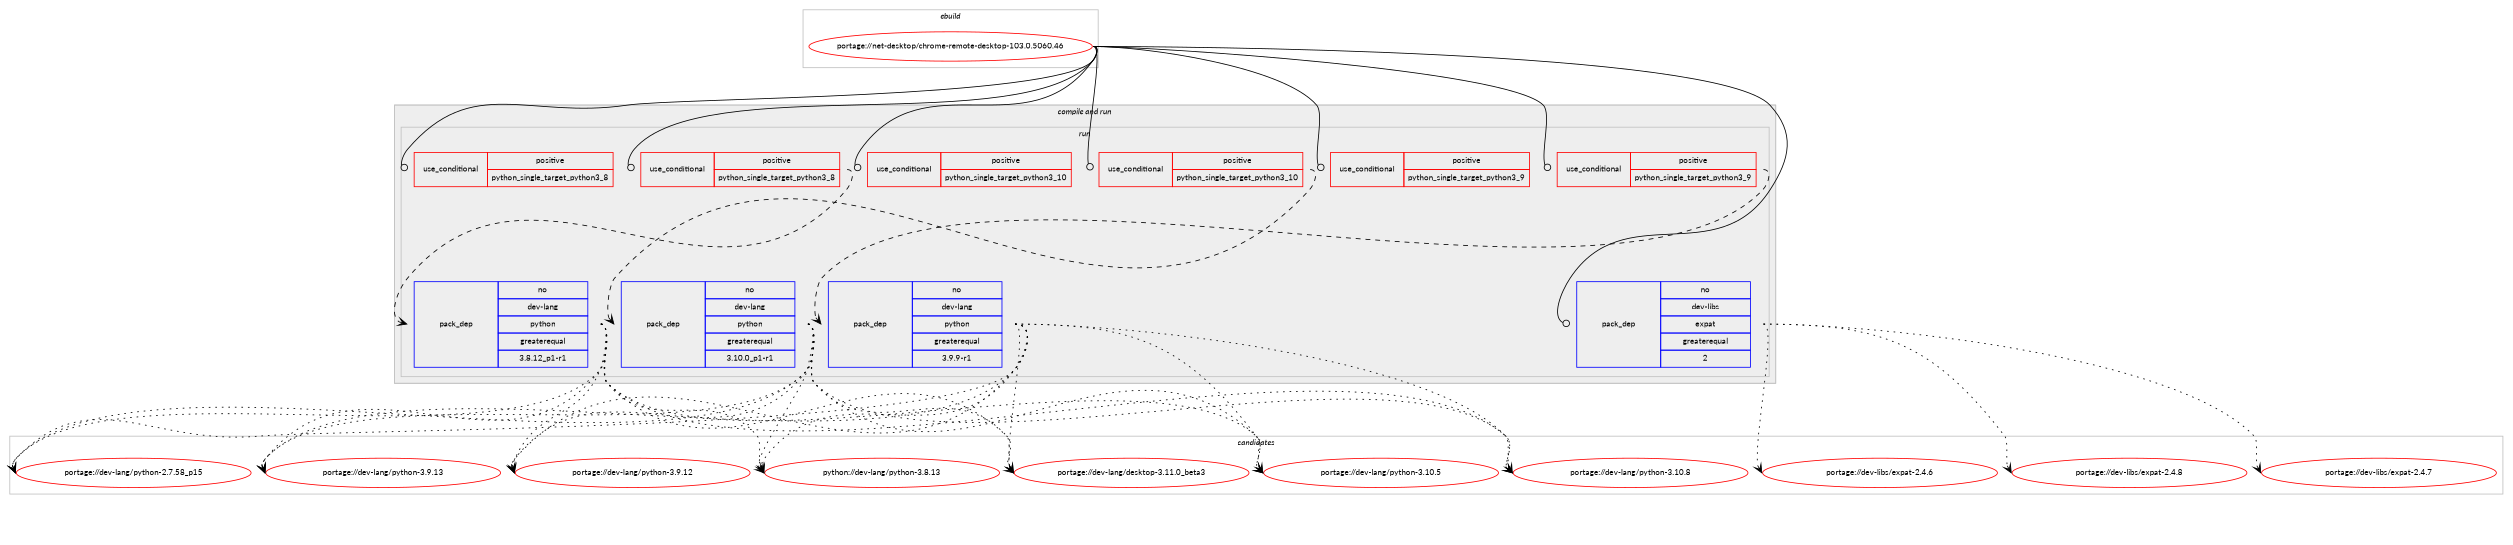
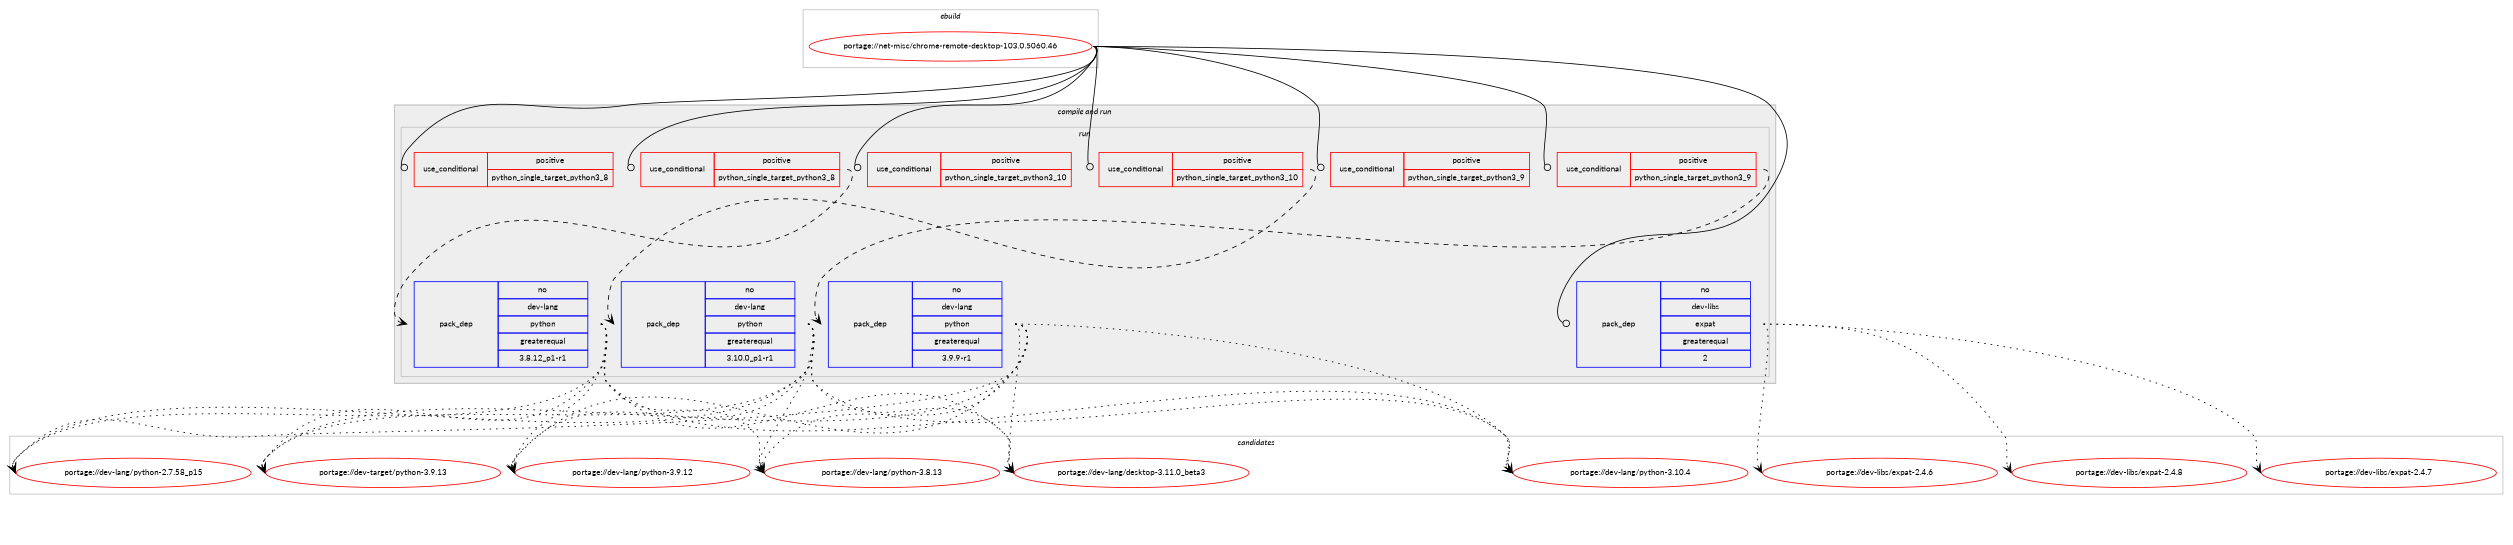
(951, 46) -> (951, 46)
(383, 473) -> (383, 473)
(882, 473) -> (882, 473)
(1381, 473) -> none
(1631, 473) -> (1631, 473)
